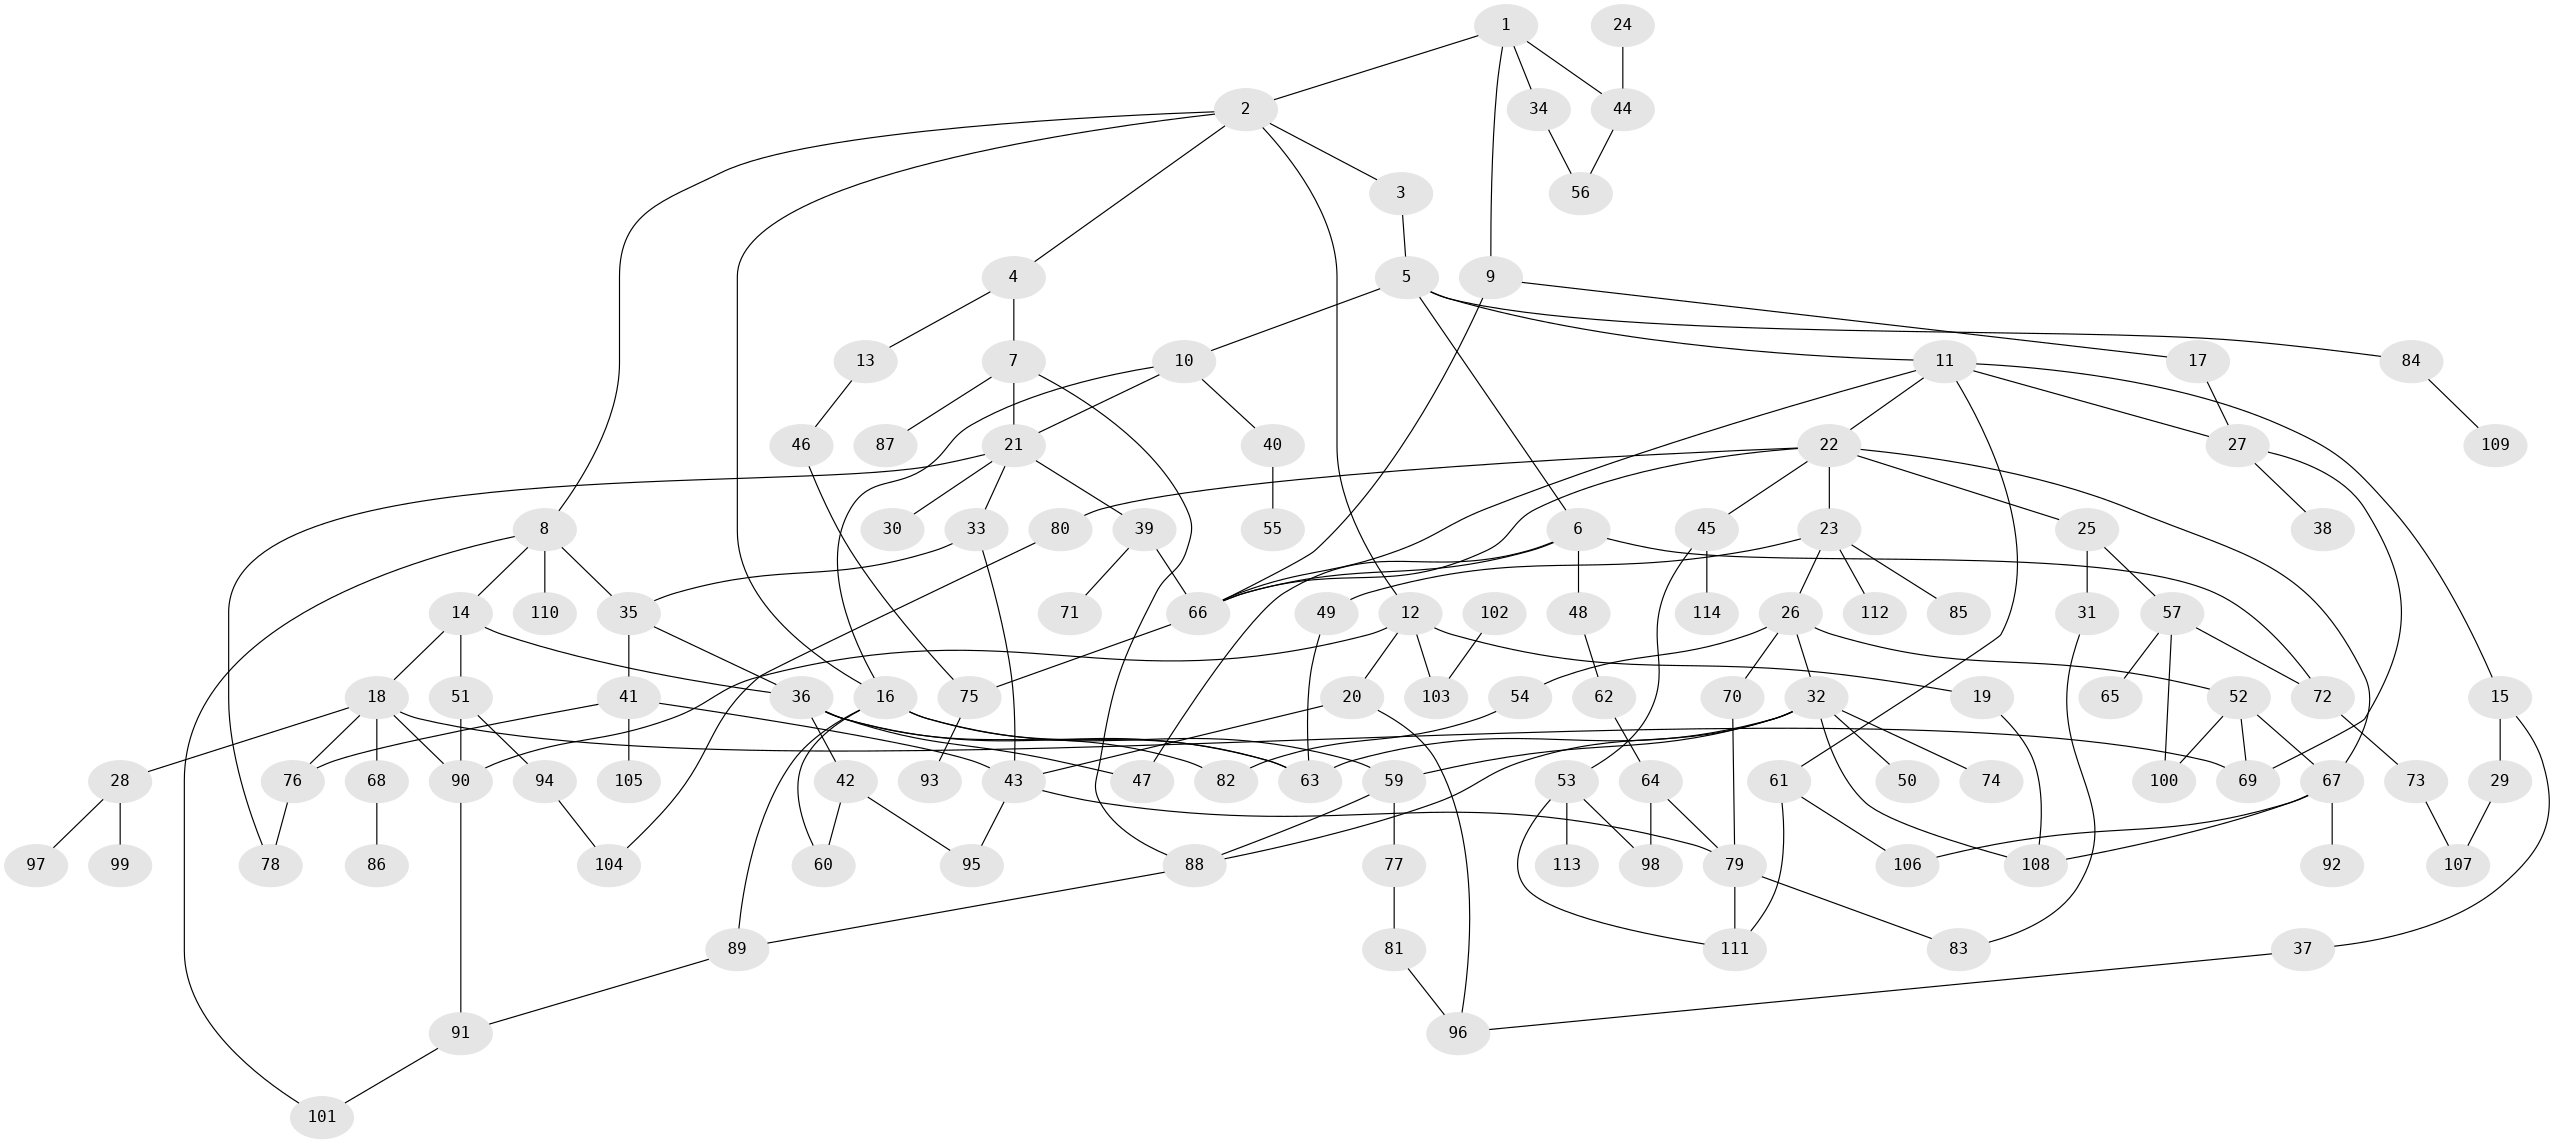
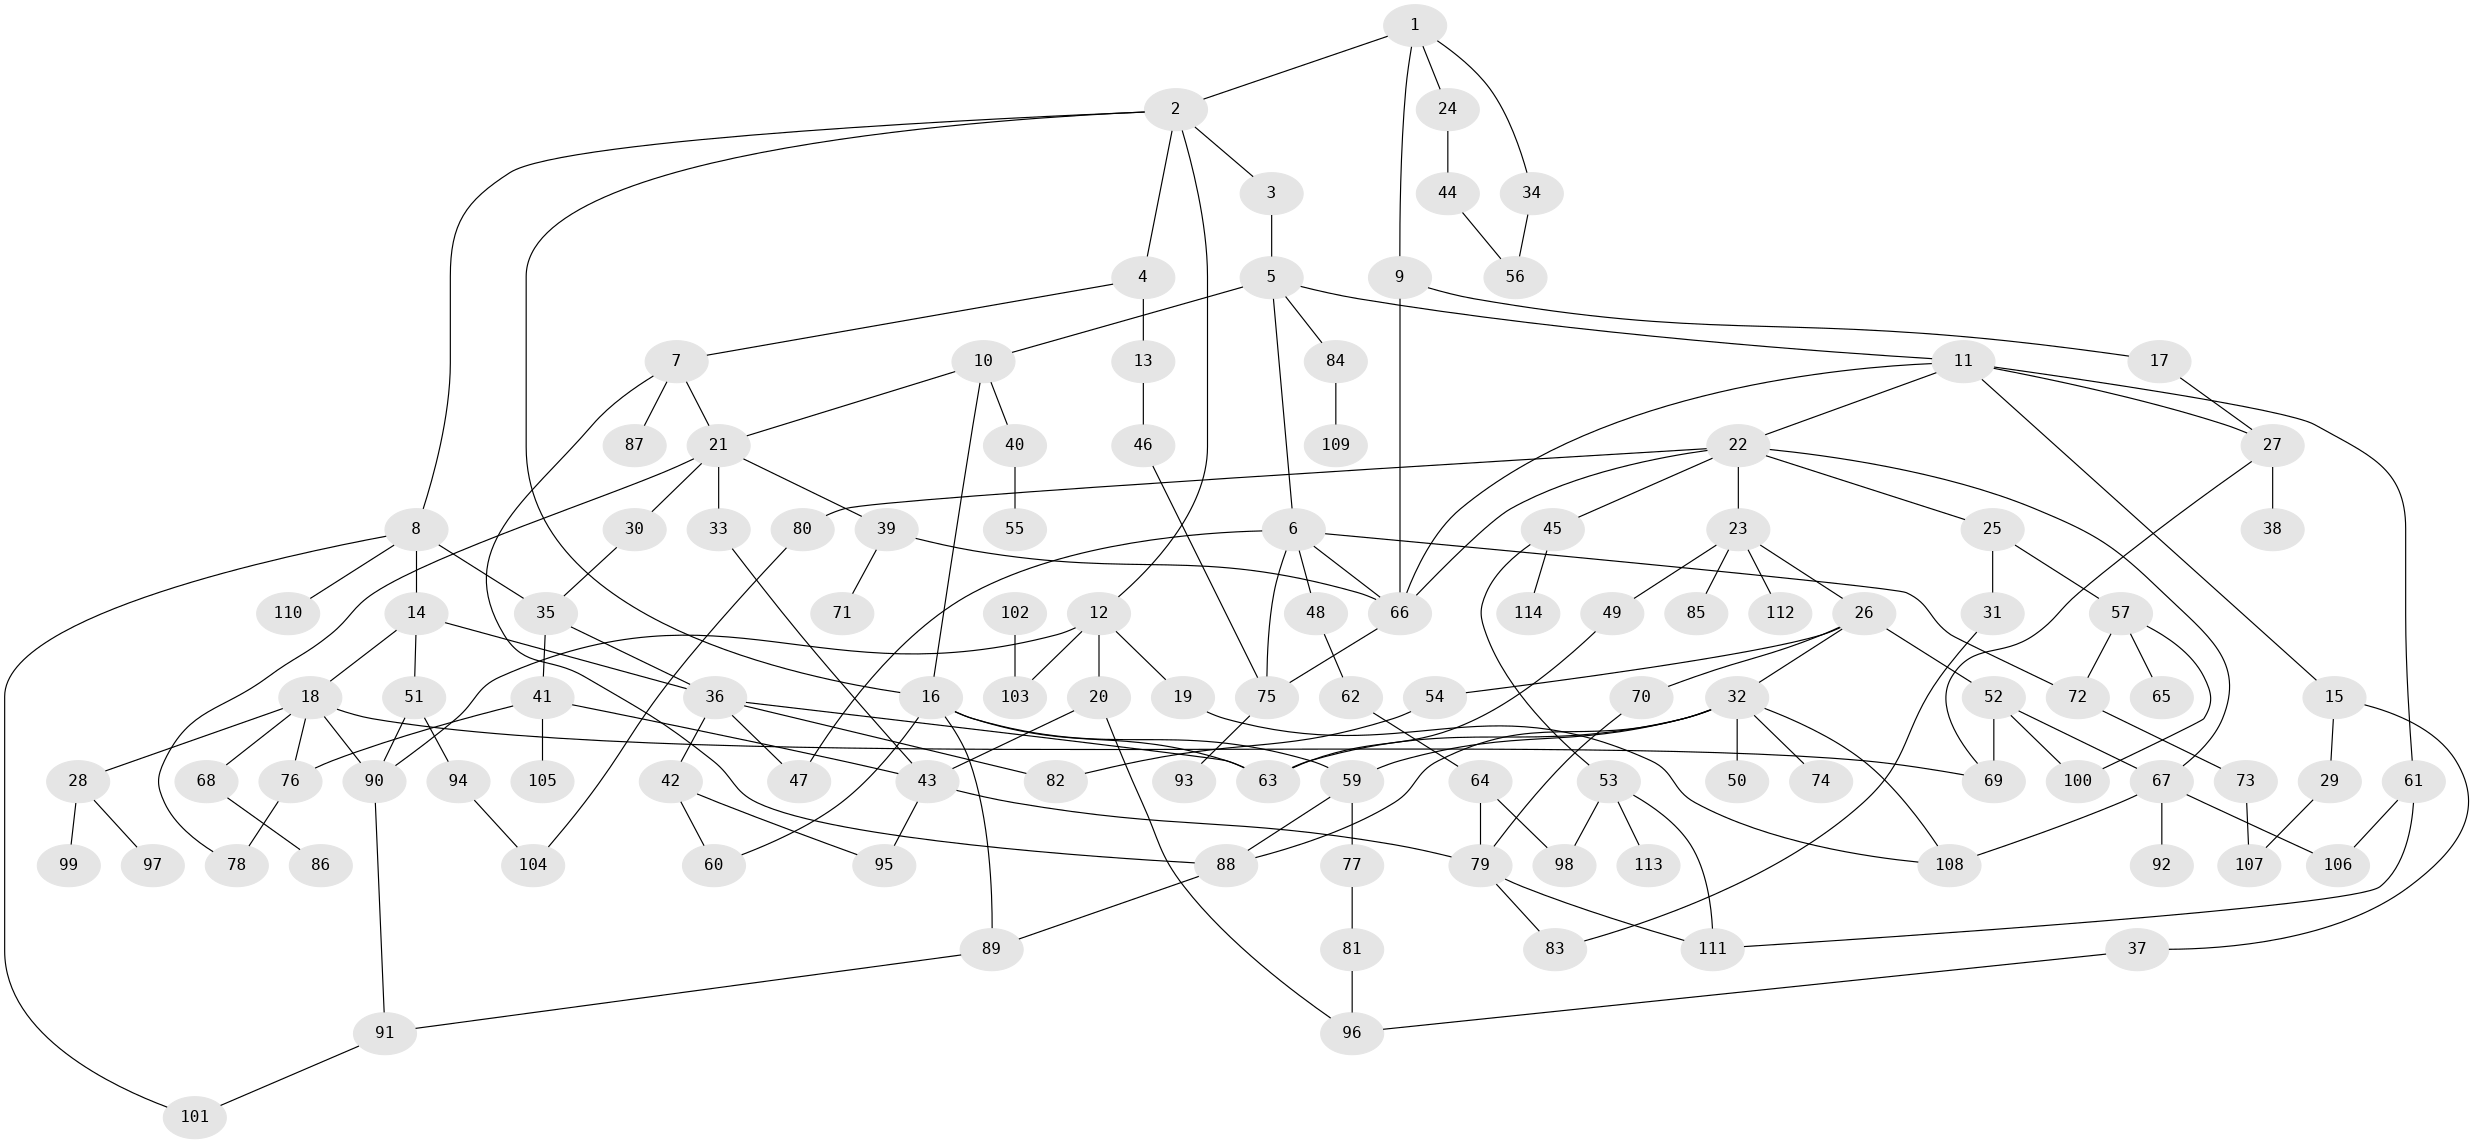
(1564, 68) -> (1432, 68)
(804, 573) -> (596, 567)
none -> (1271, 613)
